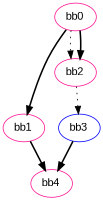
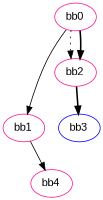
(44, 66) -> (44, 66)
(77, 96) -> (77, 96)
(36, 152) -> (36, 152)
(67, 152) -> none
